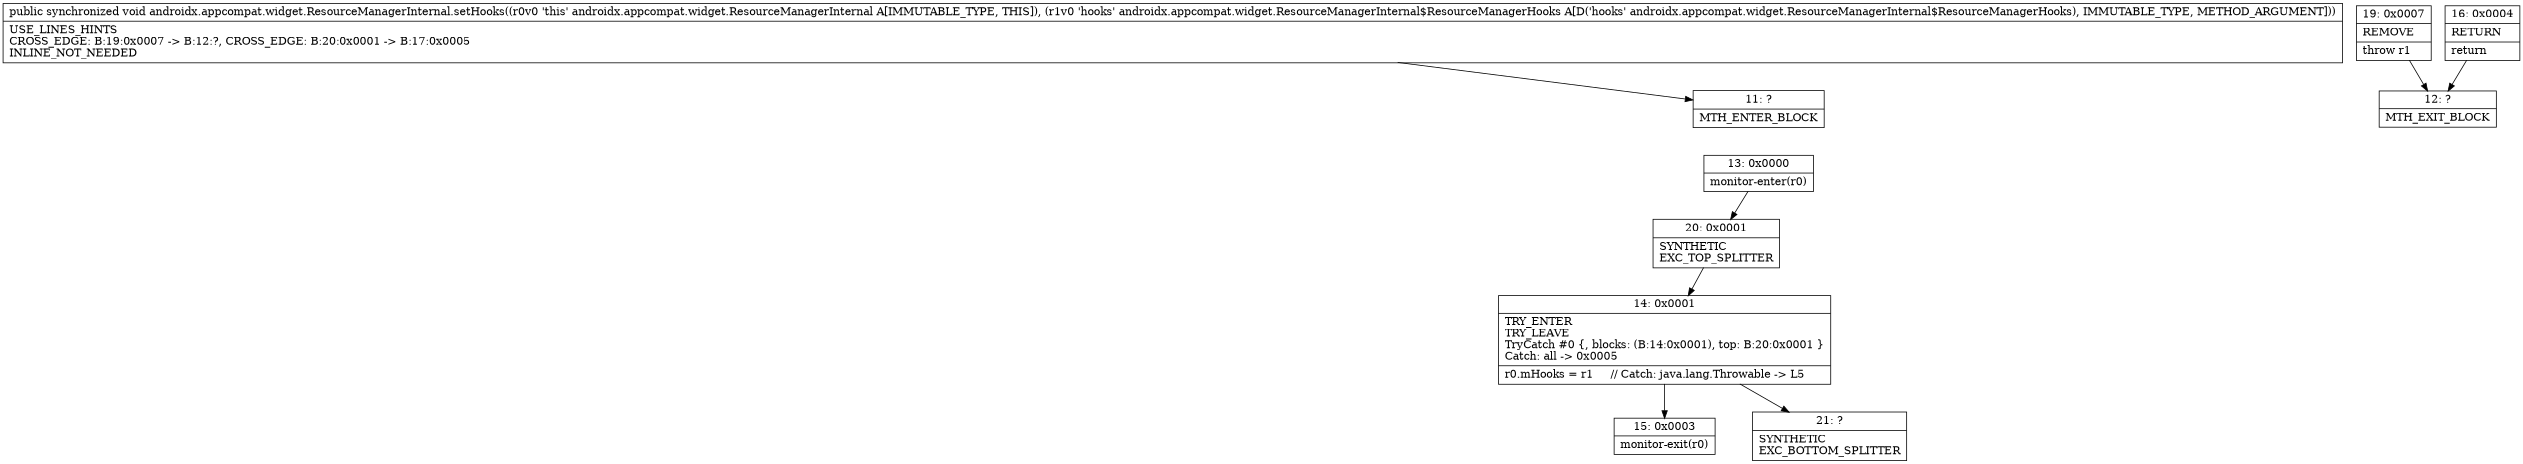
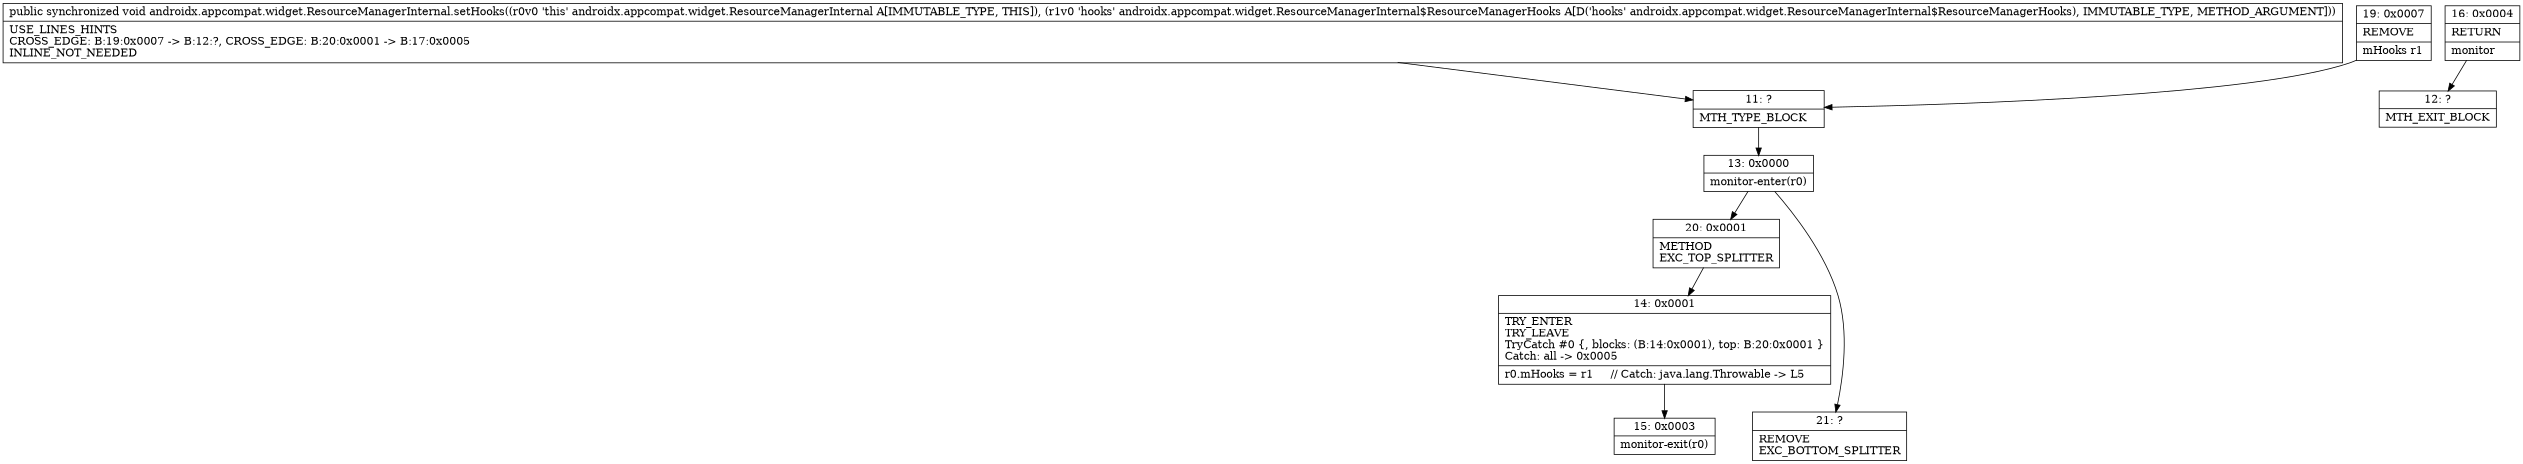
(2387, 51) -> (2393, 51)
(2469, 51) -> (2473, 51)
(2416, 72) -> (2096, 97)
(1759, 118) -> (1753, 118)
none -> (1759, 138)
(1693, 247) -> (1686, 247)
(1761, 396) -> (1836, 290)
(1793, 439) -> (1784, 439)
